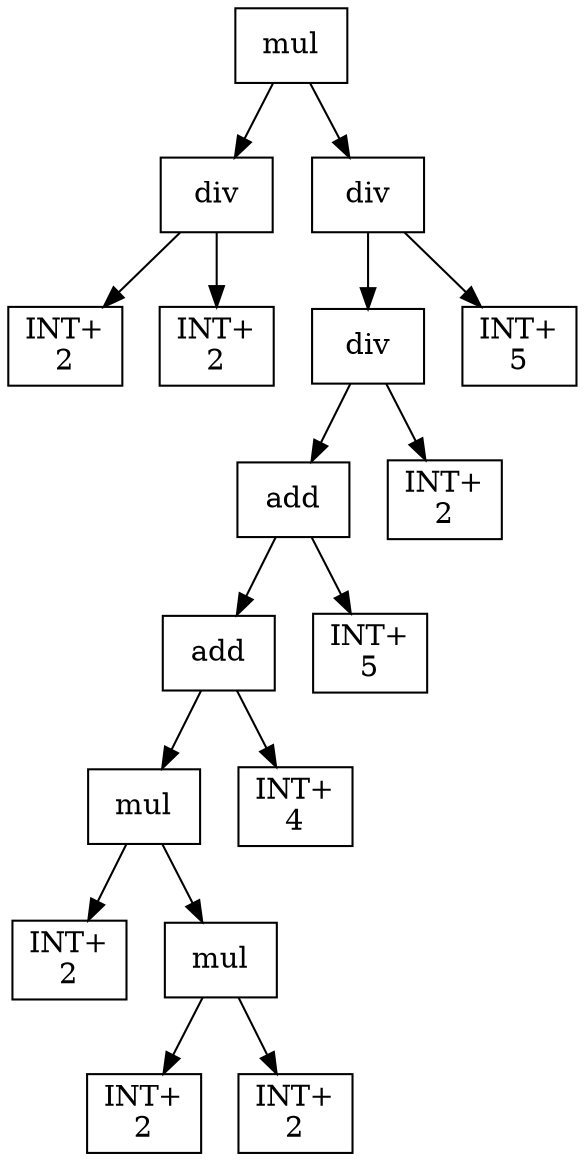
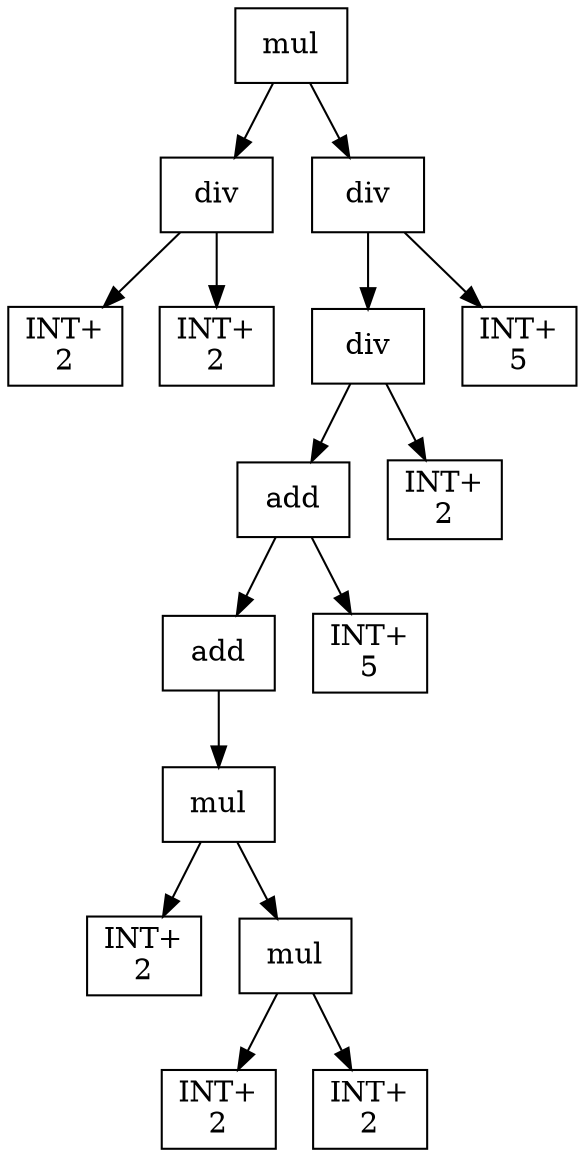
(295, 807) -> none
